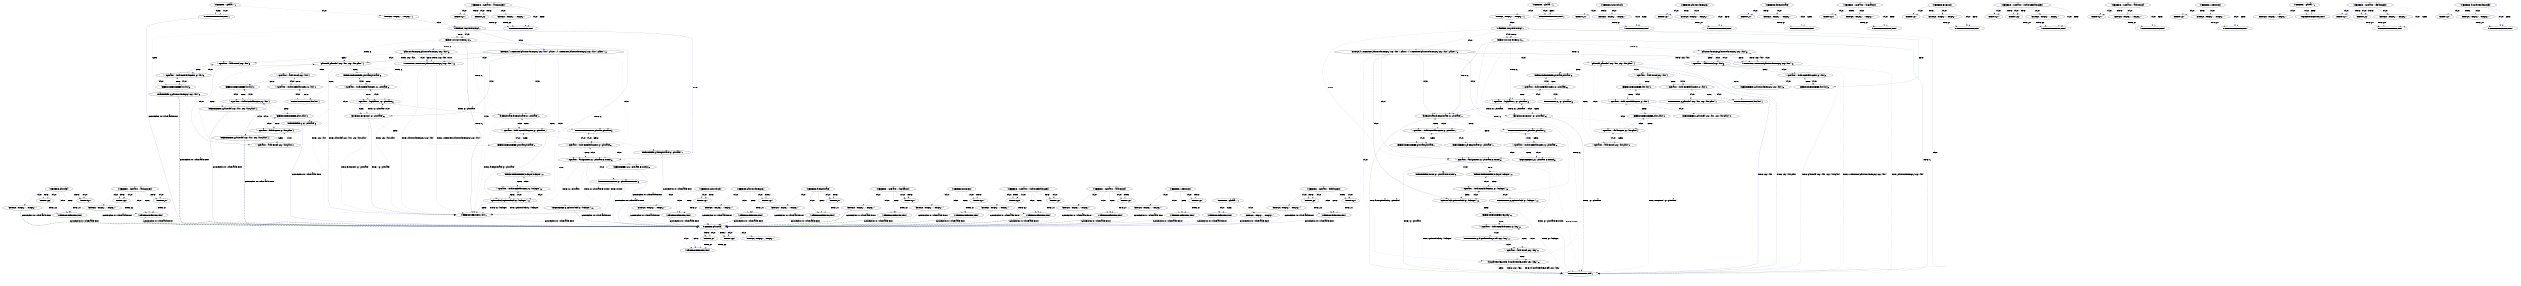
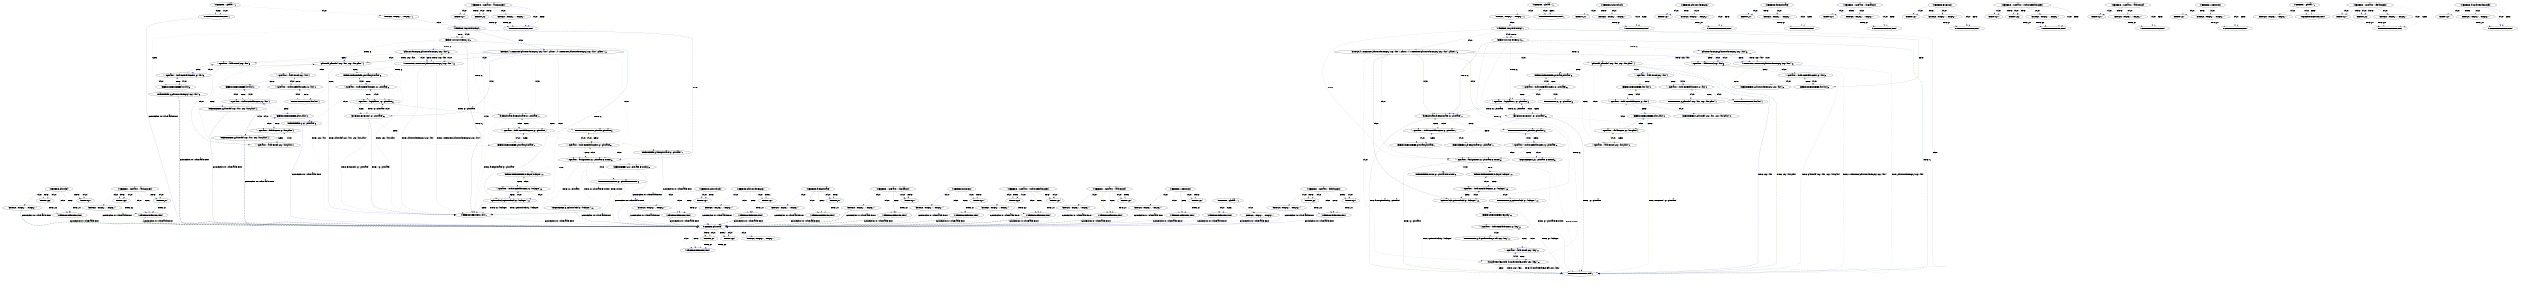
(1498, 220) -> none
(1504, 244) -> (1513, 256)
